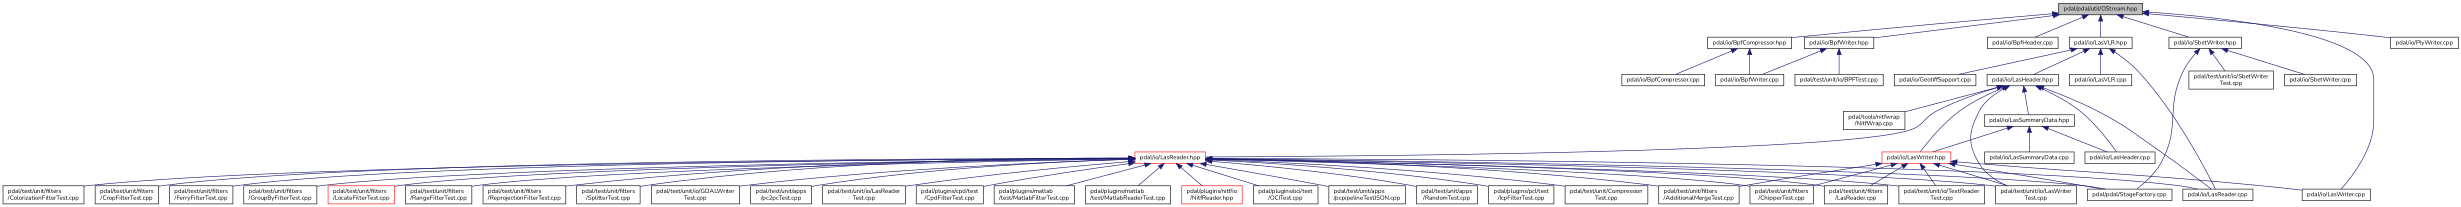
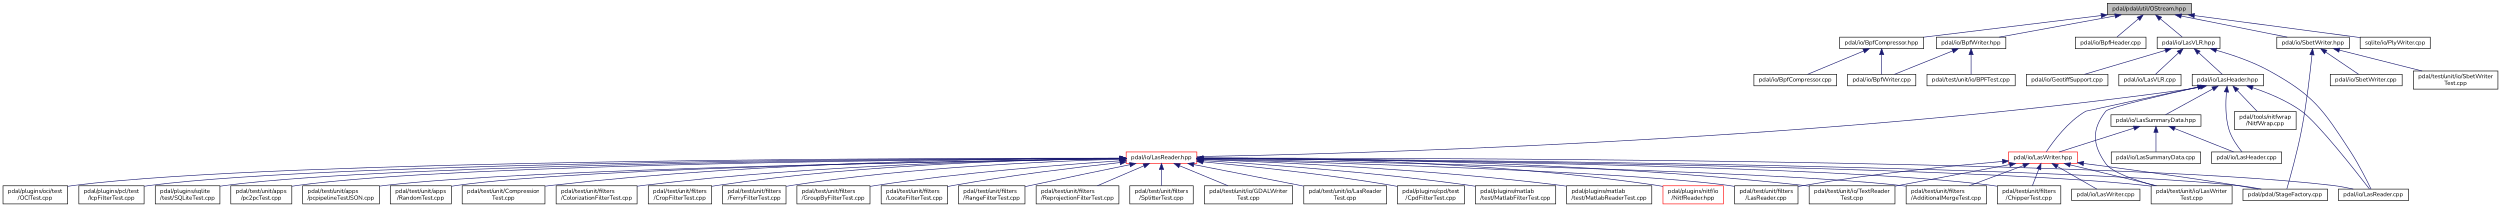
(2328, 41) -> none
(2425, 43) -> (2395, 43)
none -> (188, 195)
(361, 195) -> (914, 195)
